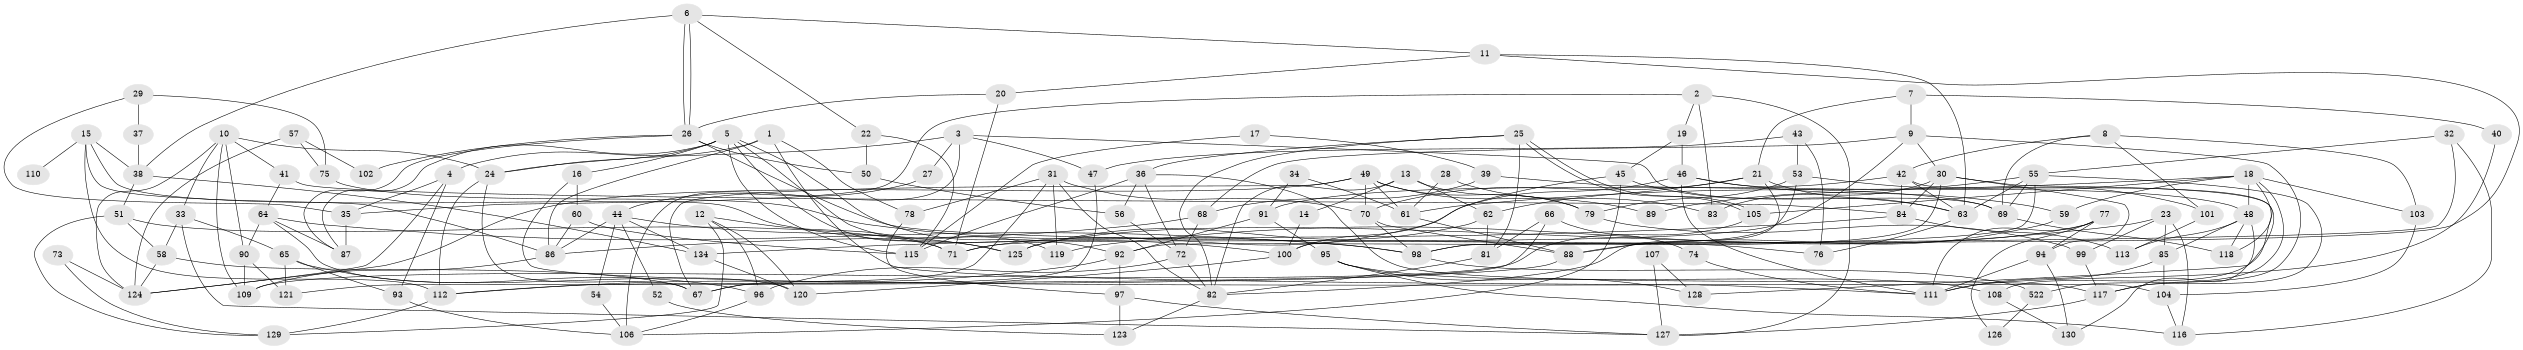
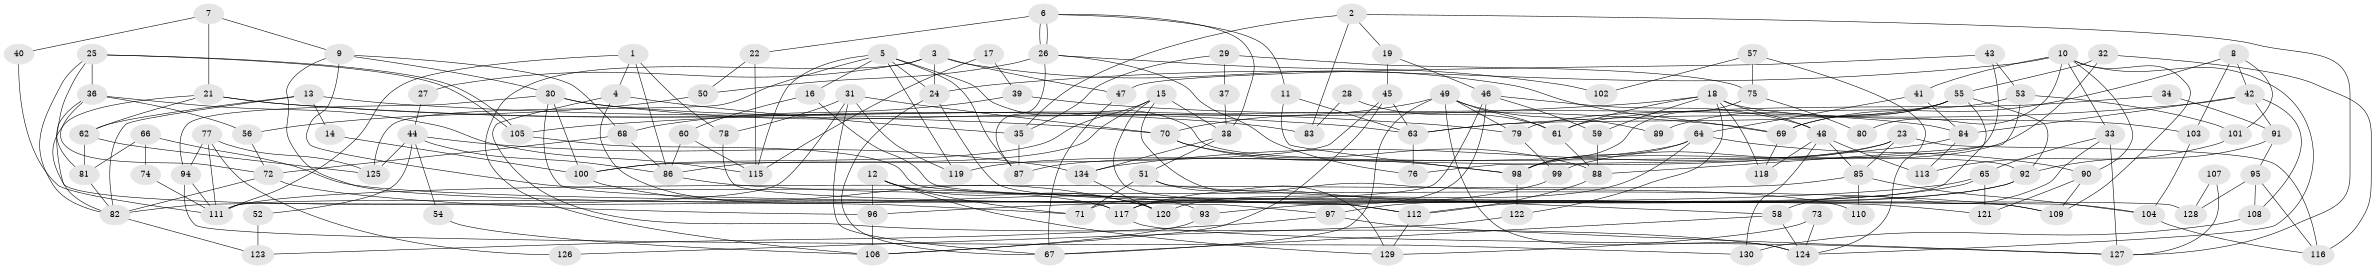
(1001, 94) -> none
none -> (1862, 135)
none -> (1859, 195)
(2037, 295) -> (1517, 215)
